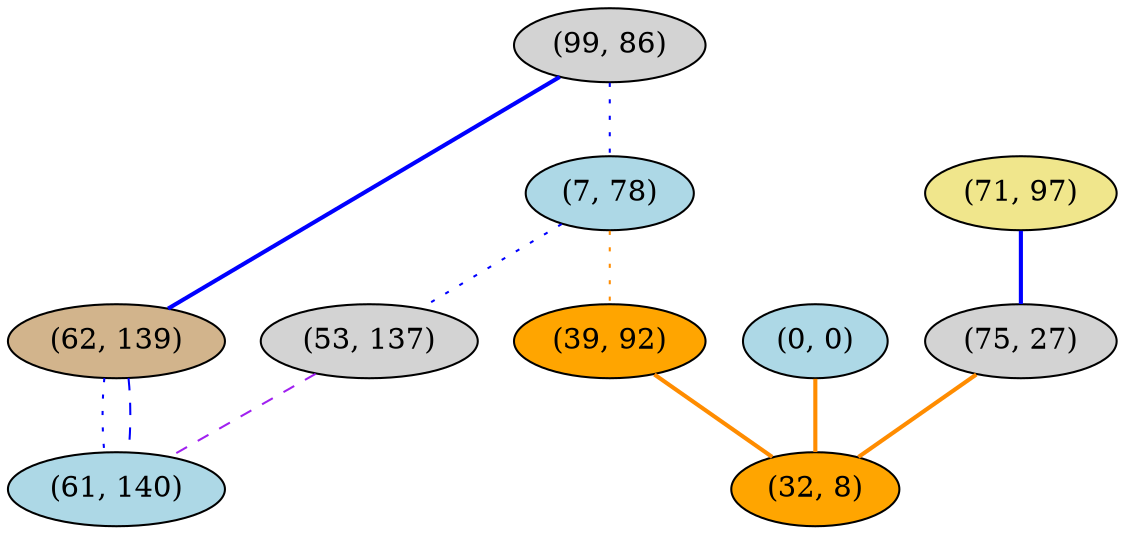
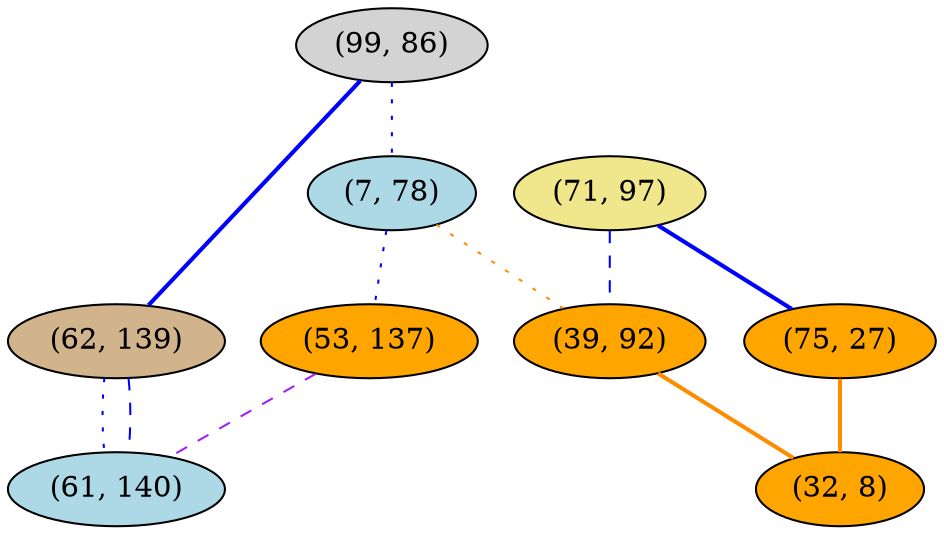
none -> (610, 267)
(369, 341) -> (369, 341)
(815, 341) -> none
(1021, 341) -> (840, 341)
